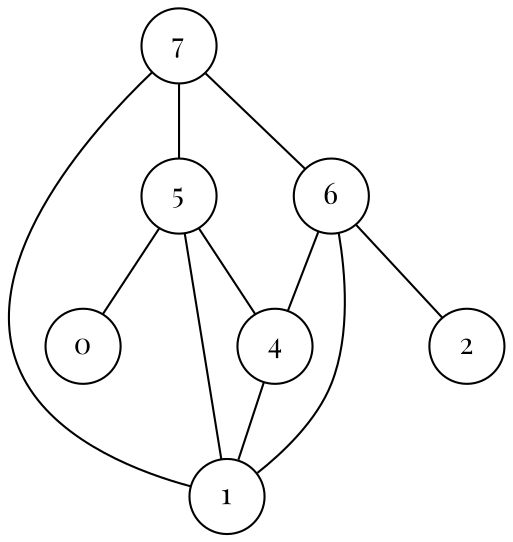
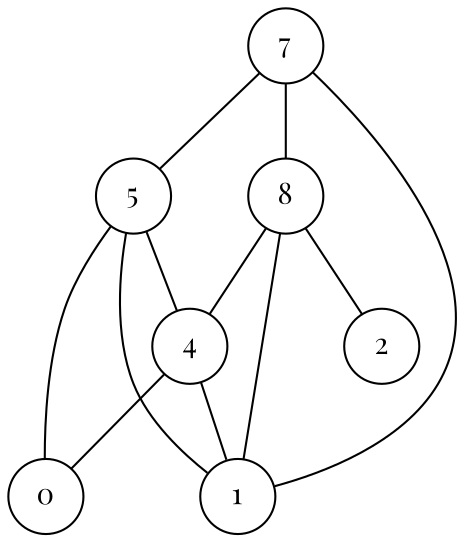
(331, 196) -> (286, 196)
none -> (118, 422)
